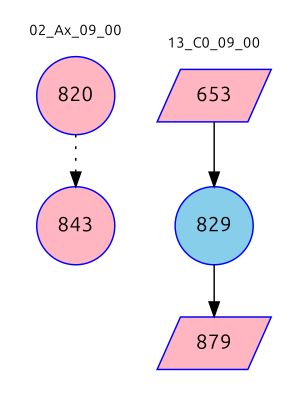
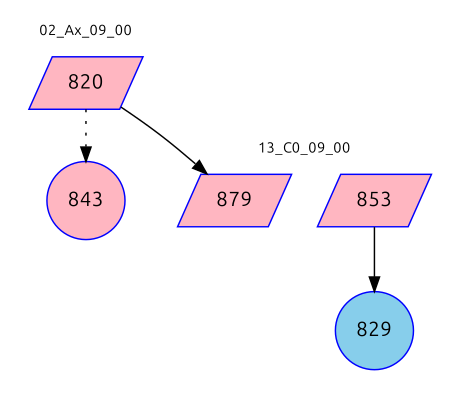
(76, 96) -> (86, 83)
(214, 96) -> (374, 201)
(214, 283) -> (144, 123)
